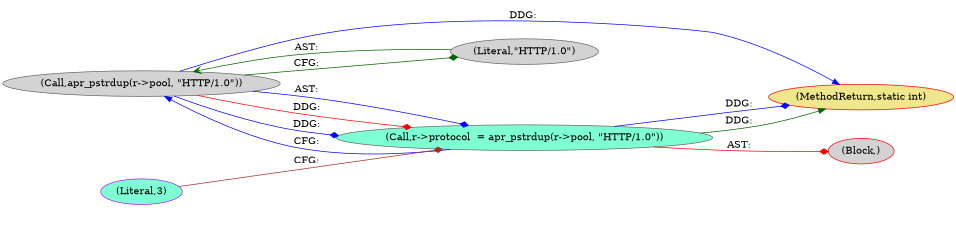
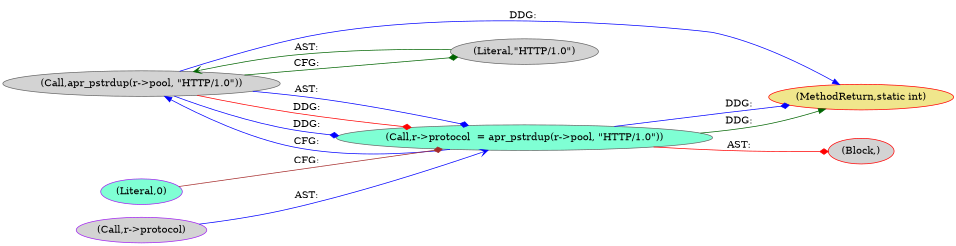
(142, 192) -> (142, 192)
none -> (142, 230)
